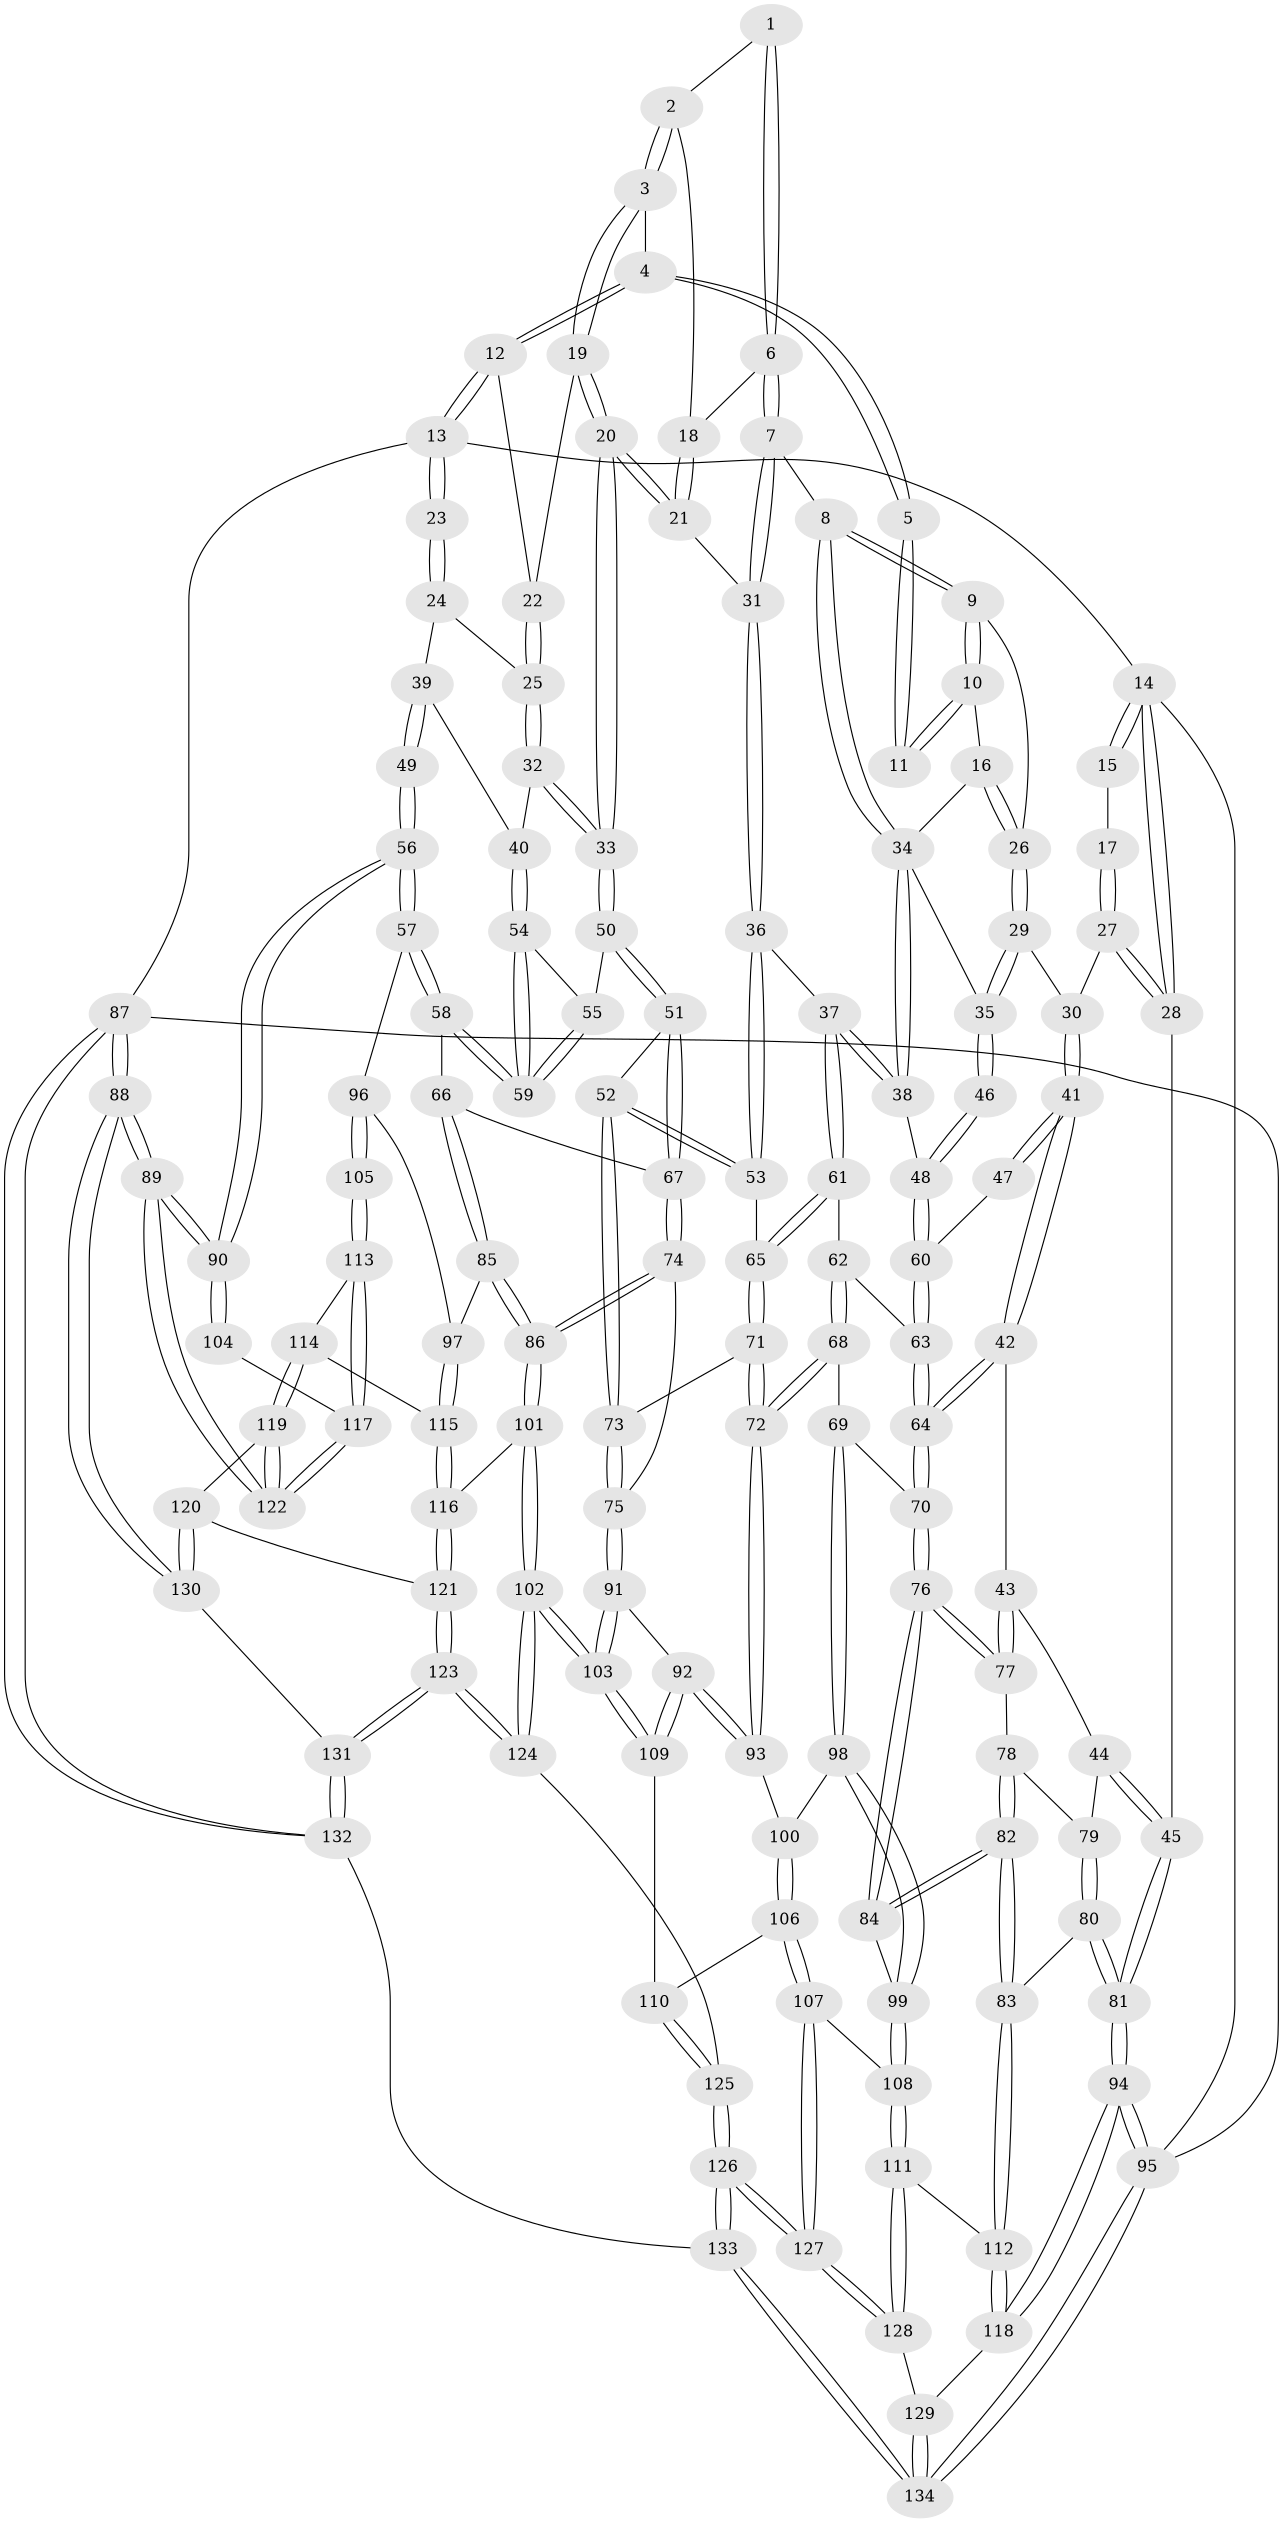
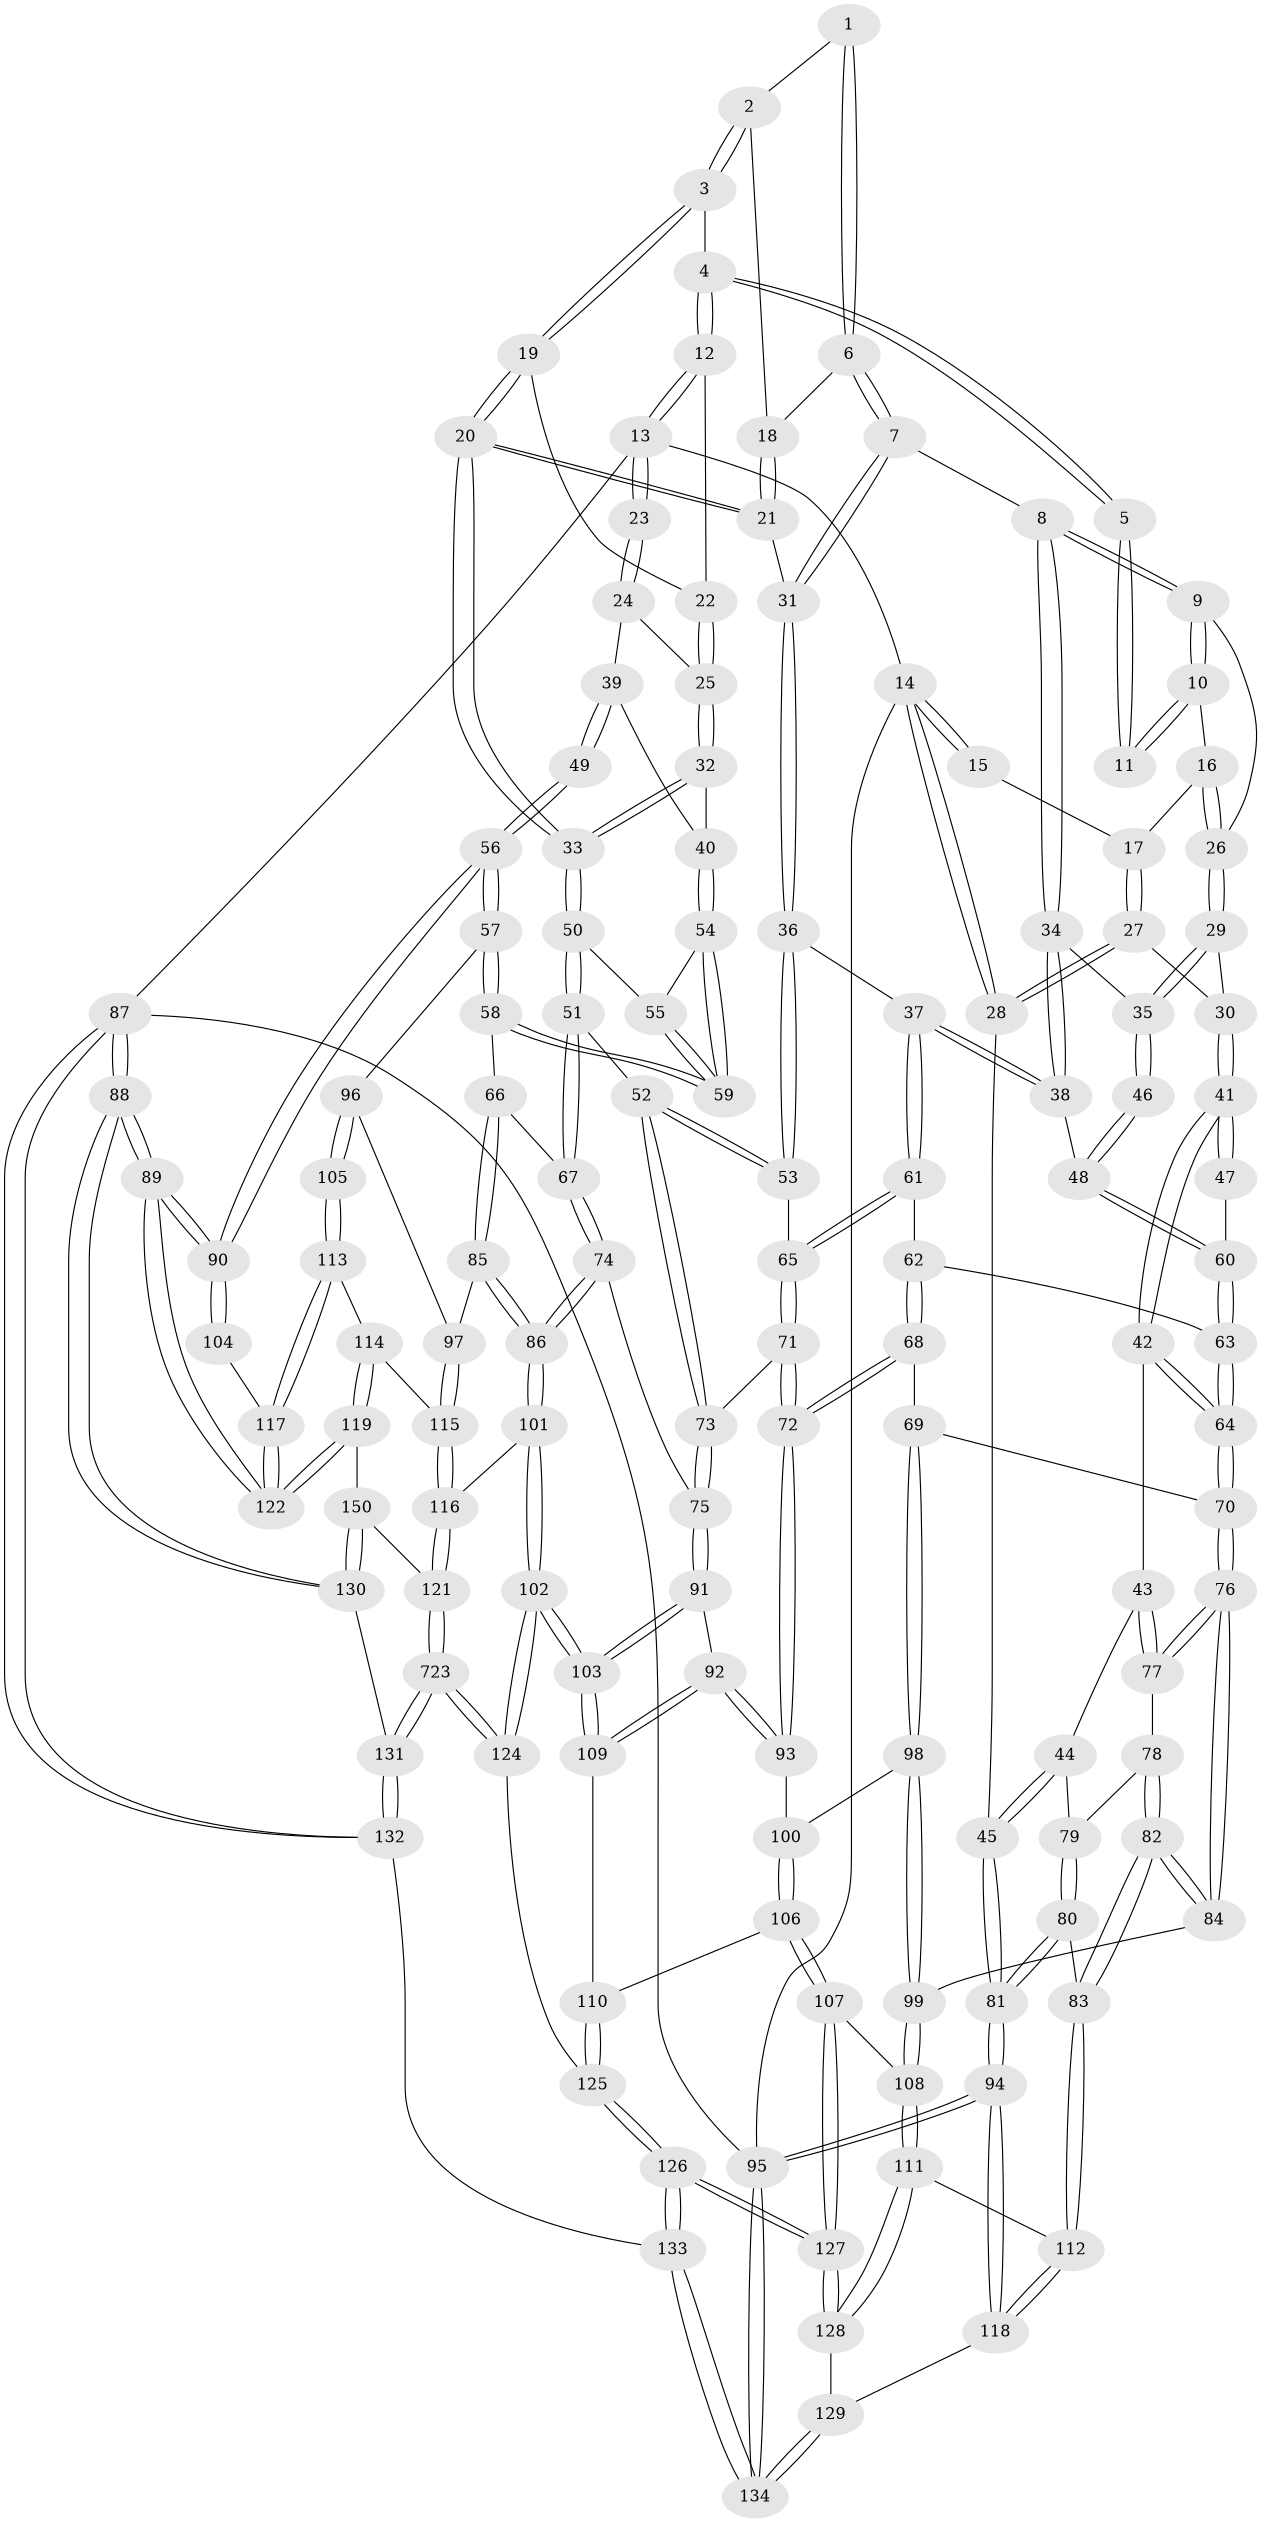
(942, 808) -> (1171, 808)
(187, 1508) -> (357, 1508)
(444, 1673) -> (436, 1673)
